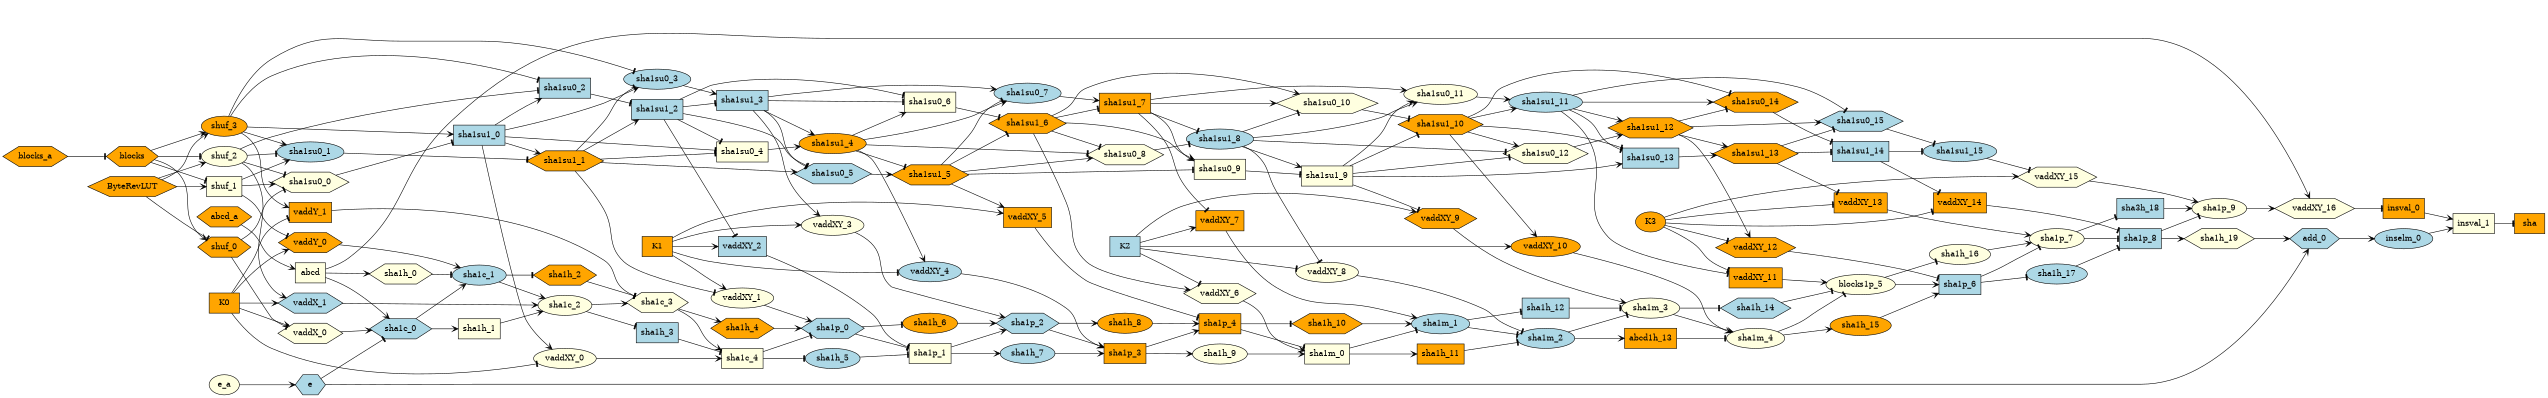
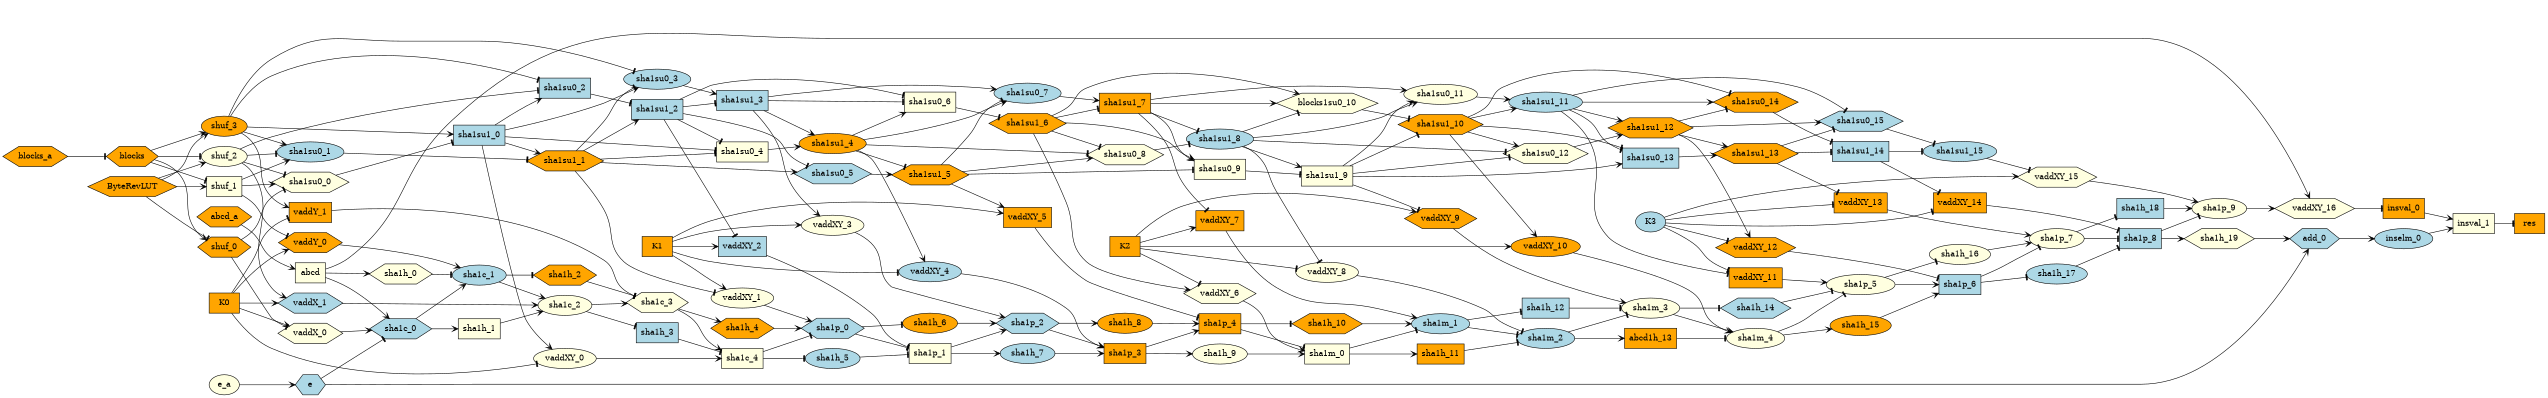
(1327, 103) -> (1327, 103)
(784, 139) -> none
(972, 153) -> none
(2140, 208) -> (2140, 208)
(1651, 222) -> (1651, 222)
(2530, 224) -> (2530, 224)
(1125, 247) -> (1125, 247)
(1861, 285) -> (1861, 285)
